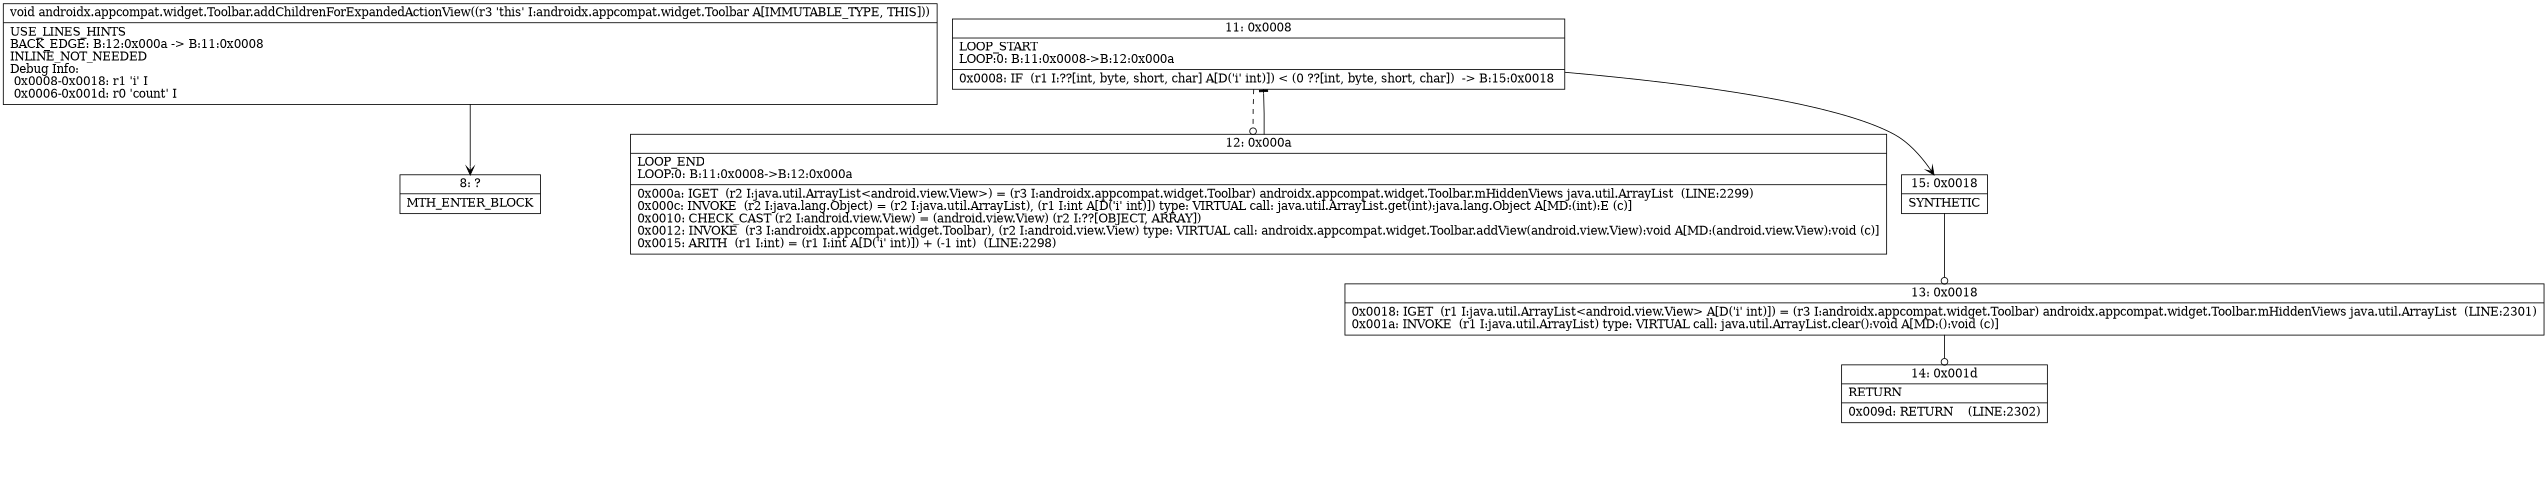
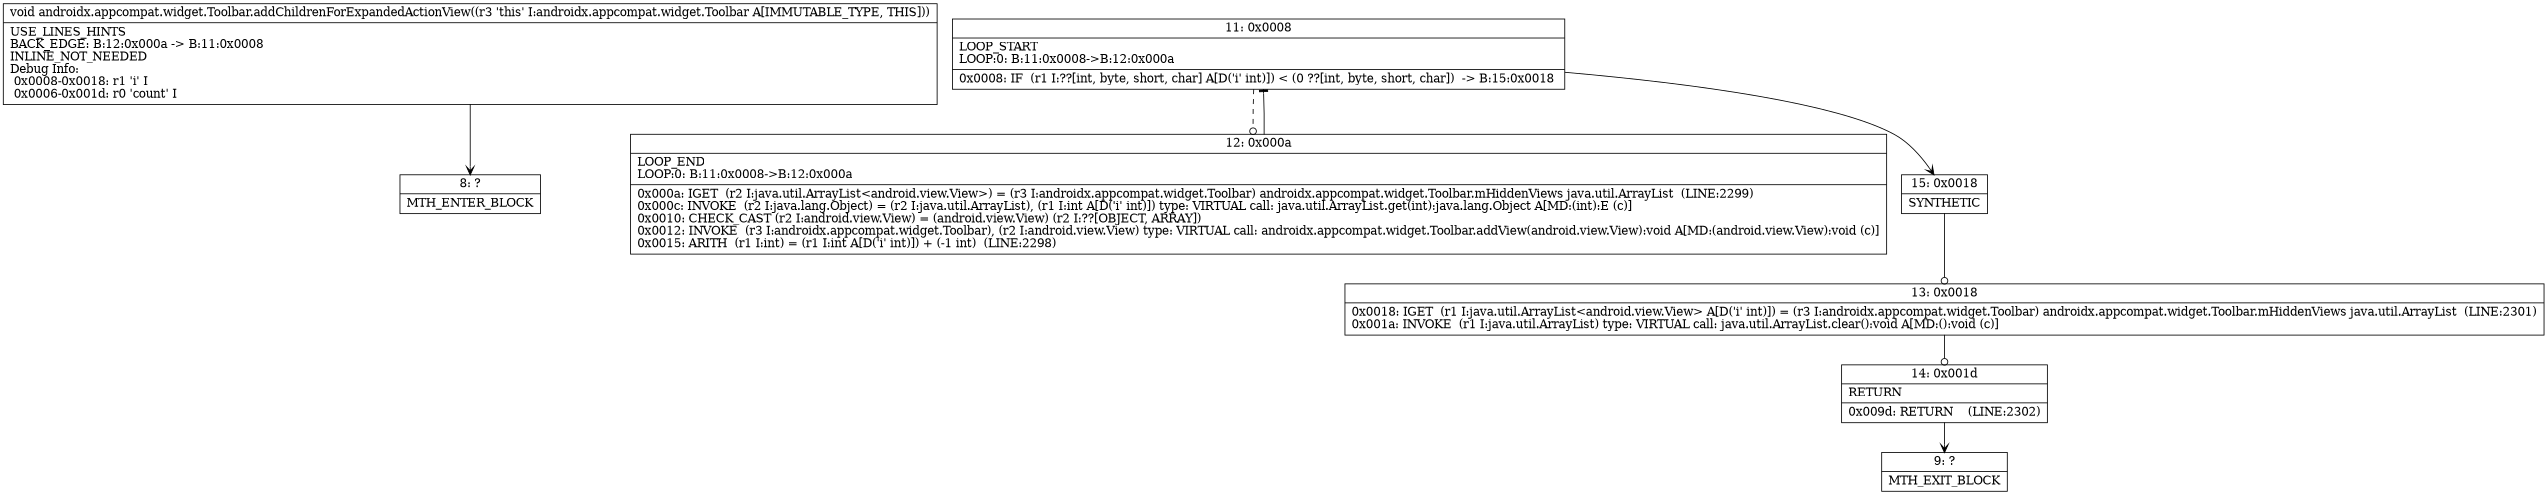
none -> (1944, 472)
